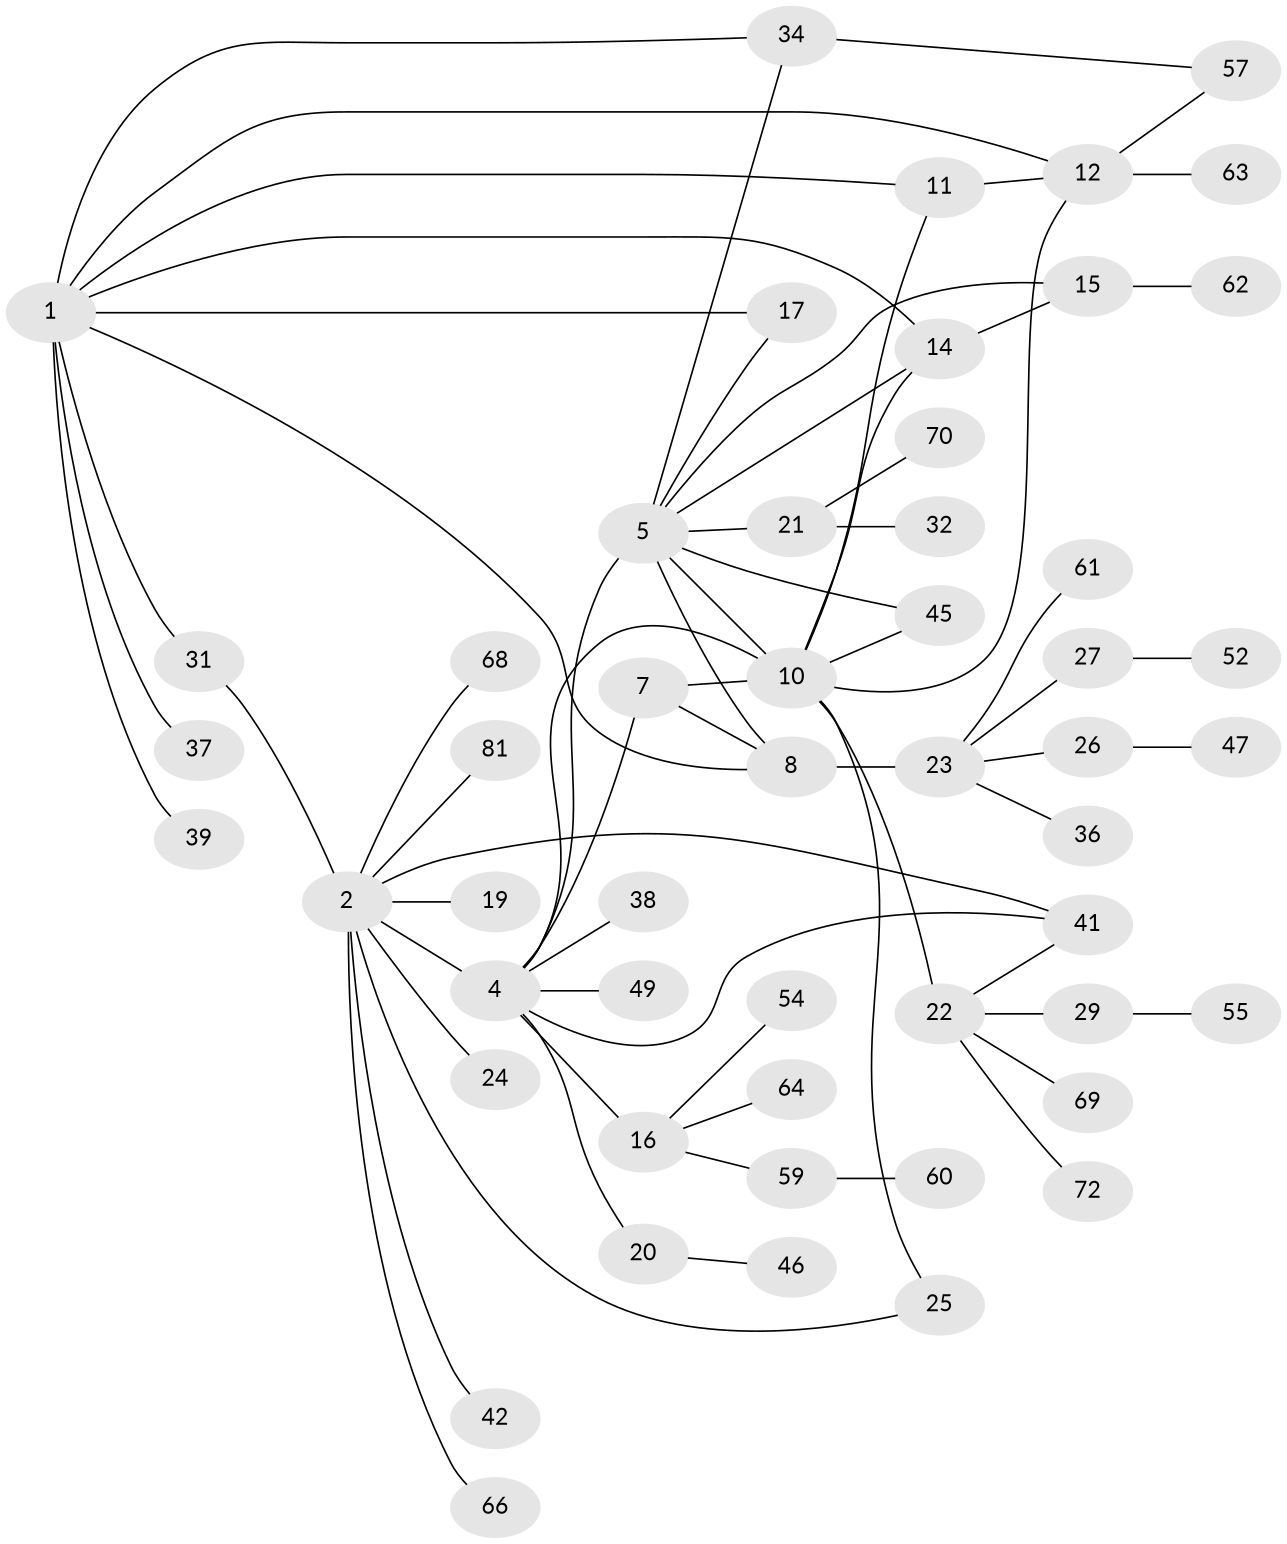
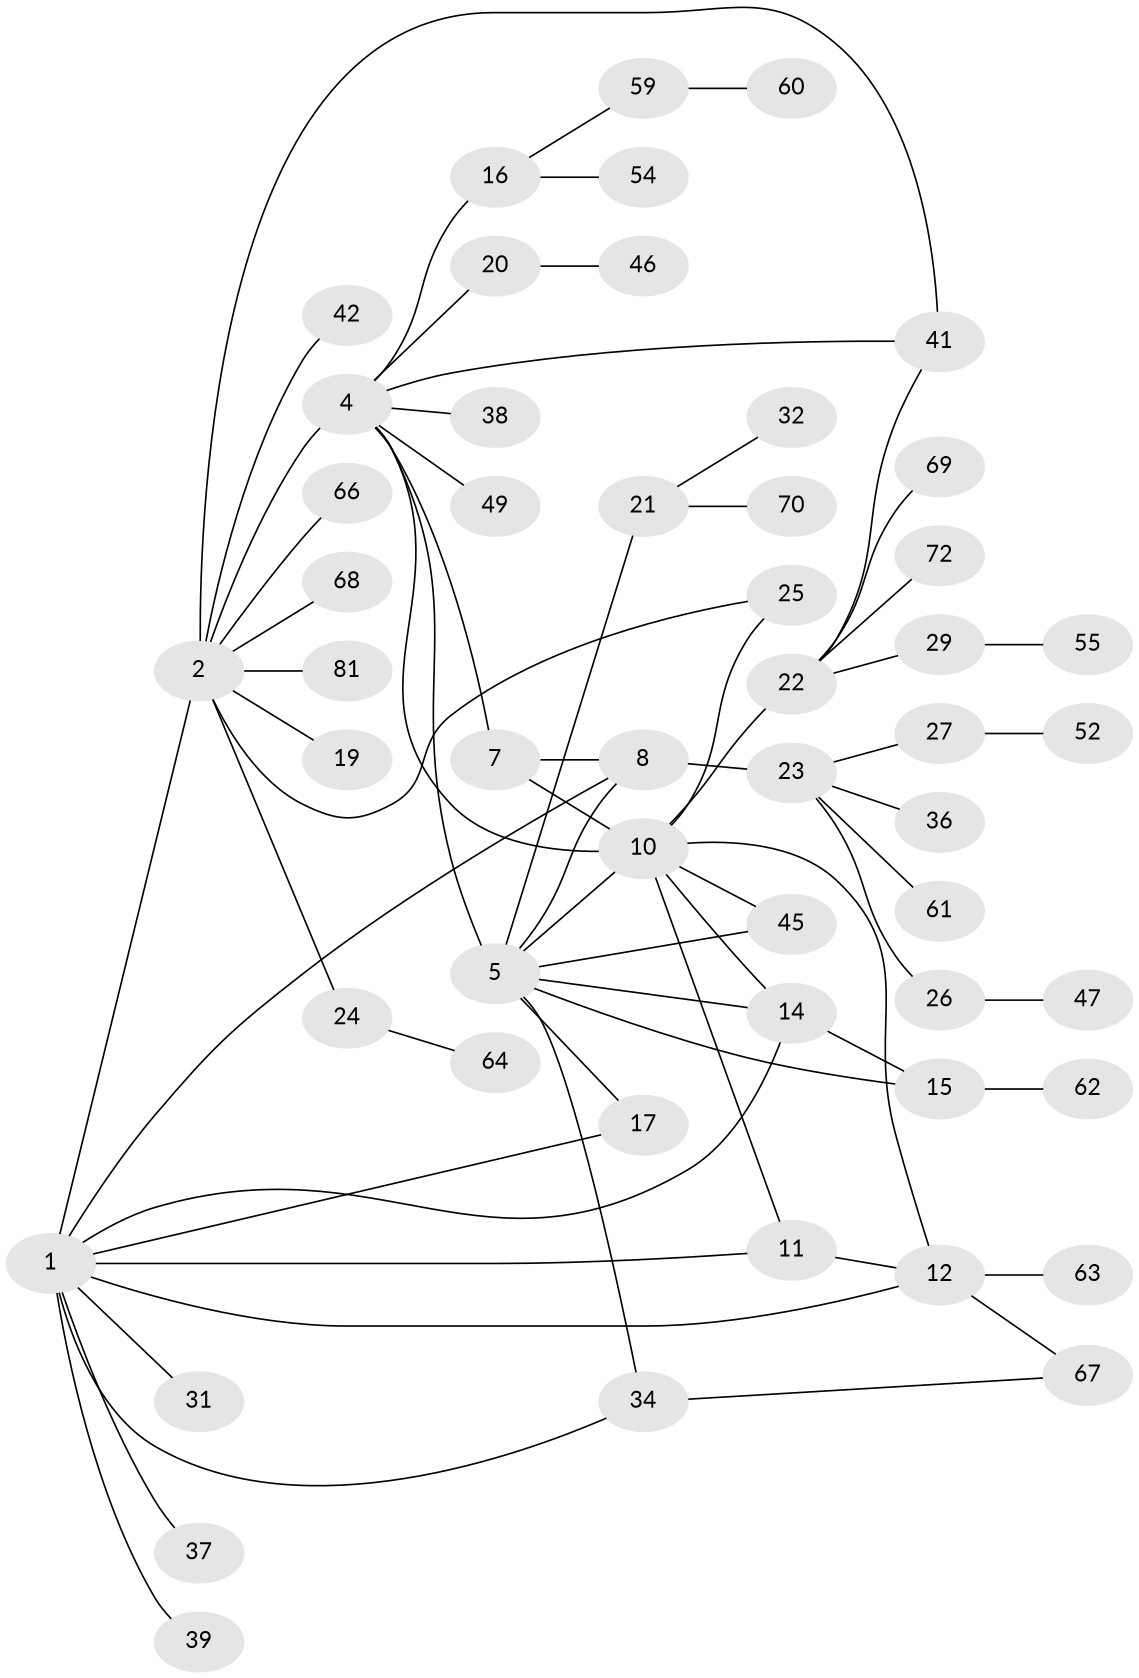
(1236, 71) -> (1088, 1375)
(286, 775) -> (125, 967)
(718, 1116) -> (422, 1041)
